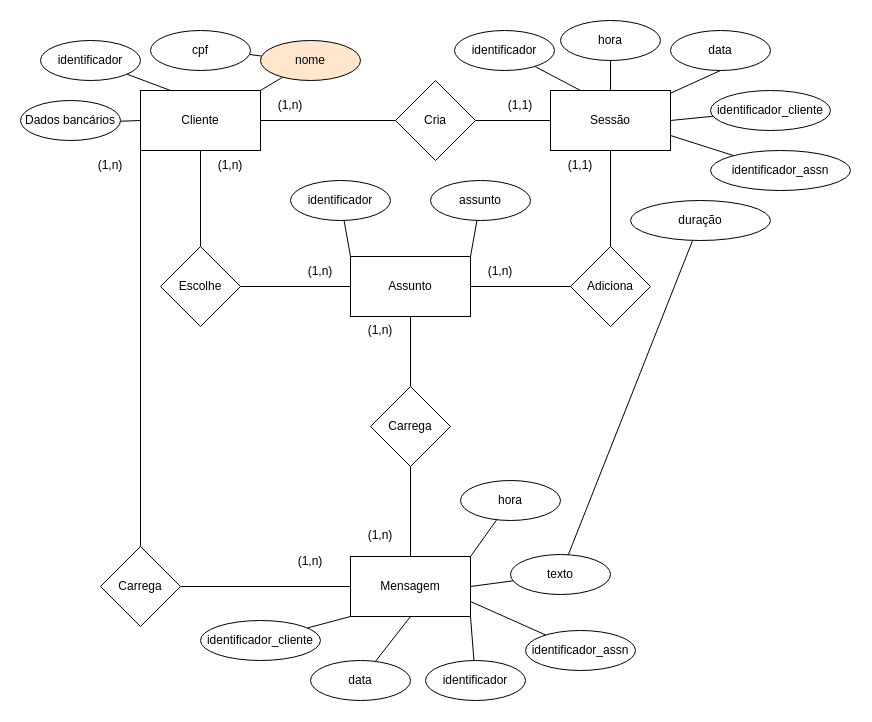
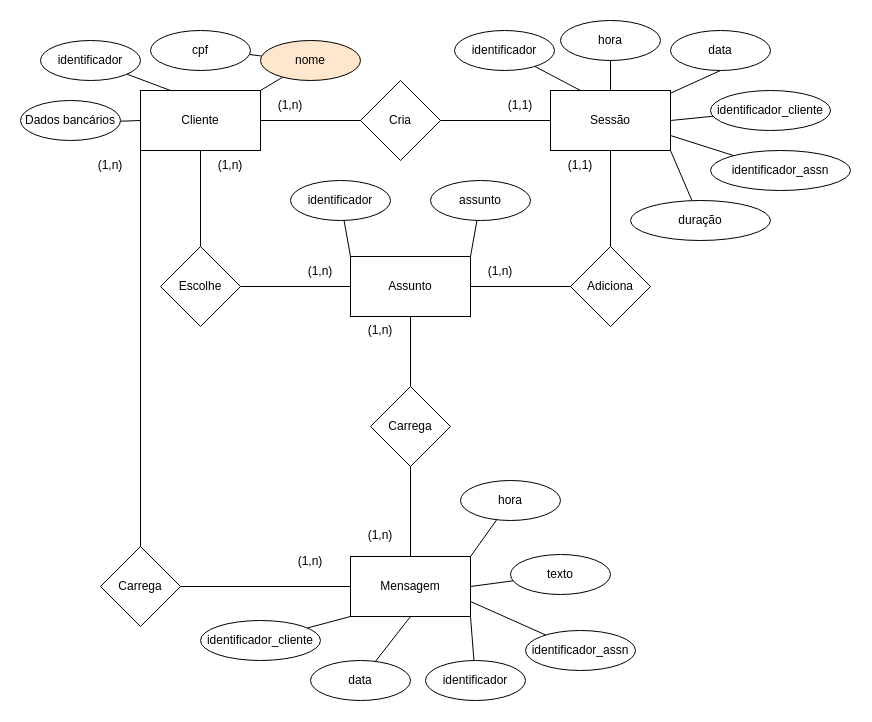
(436, 121) -> (401, 121)
(630, 398) -> (681, 176)
